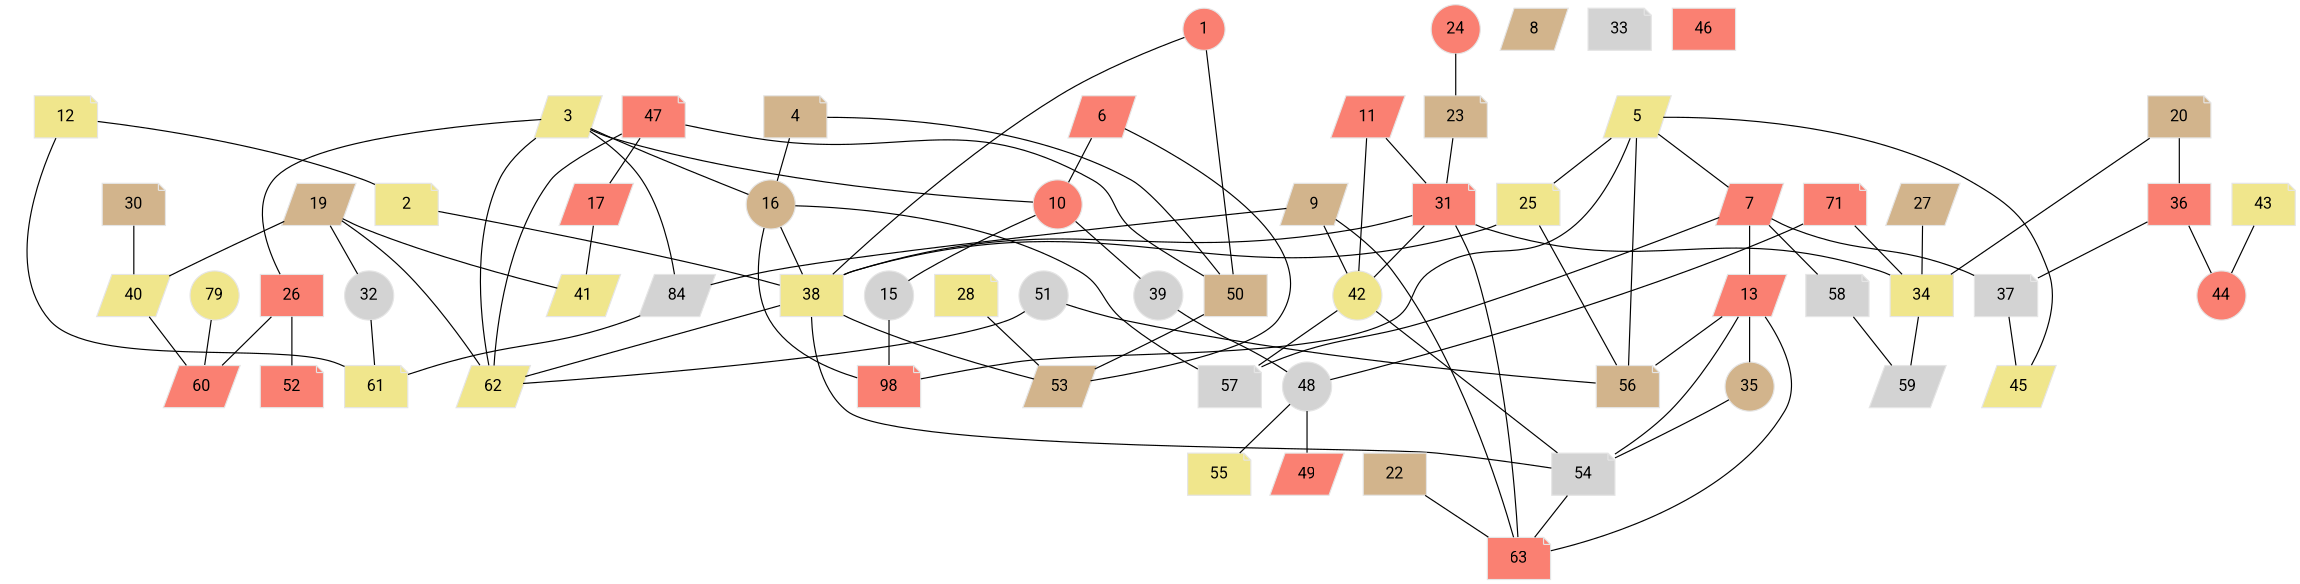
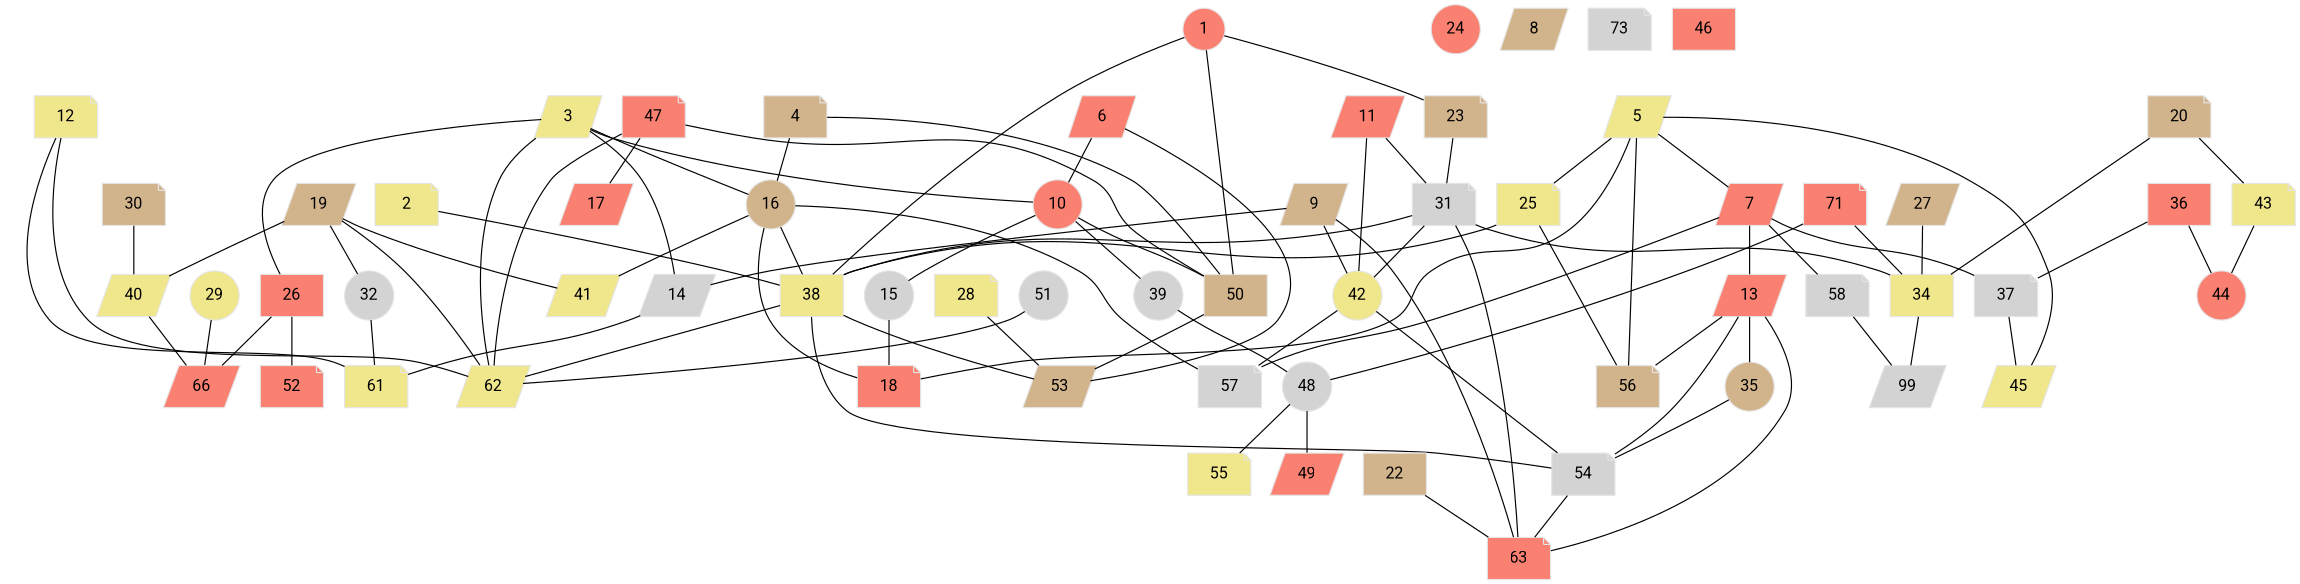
(1620, 29) -> (1620, 29)
(1456, 75) -> (1325, 65)
(238, 145) -> (124, 339)
(2179, 161) -> (2221, 161)
(1444, 204) -> (1444, 204)
none -> (1141, 248)
(590, 250) -> (683, 245)
(215, 296) -> (215, 296)
(677, 296) -> (677, 296)
(1329, 355) -> none
(202, 387) -> (202, 387)
(889, 387) -> (889, 387)
(1908, 387) -> (1908, 387)
